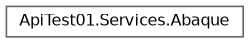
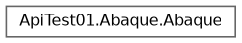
(125, 22) -> (121, 22)
